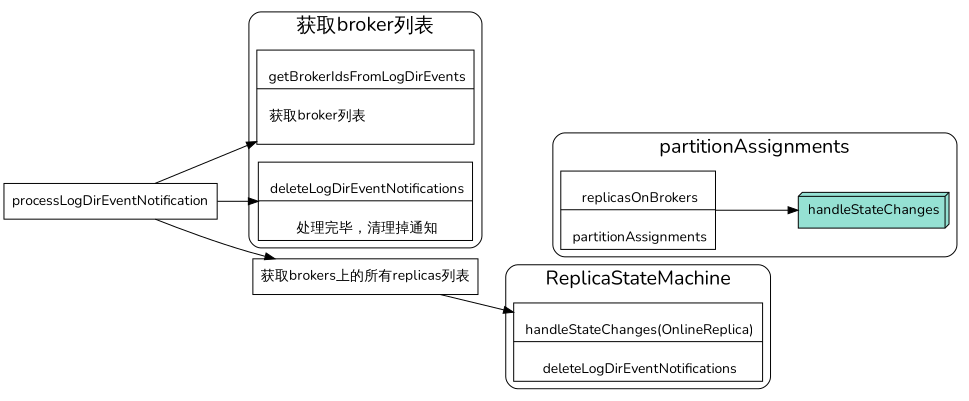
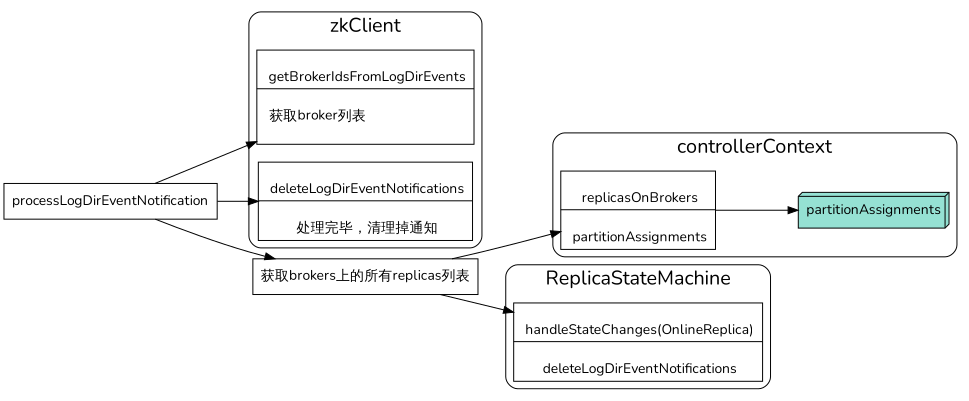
(365, 27) -> (365, 27)
(755, 148) -> (755, 148)
(874, 210) -> (874, 210)
none -> (502, 247)
